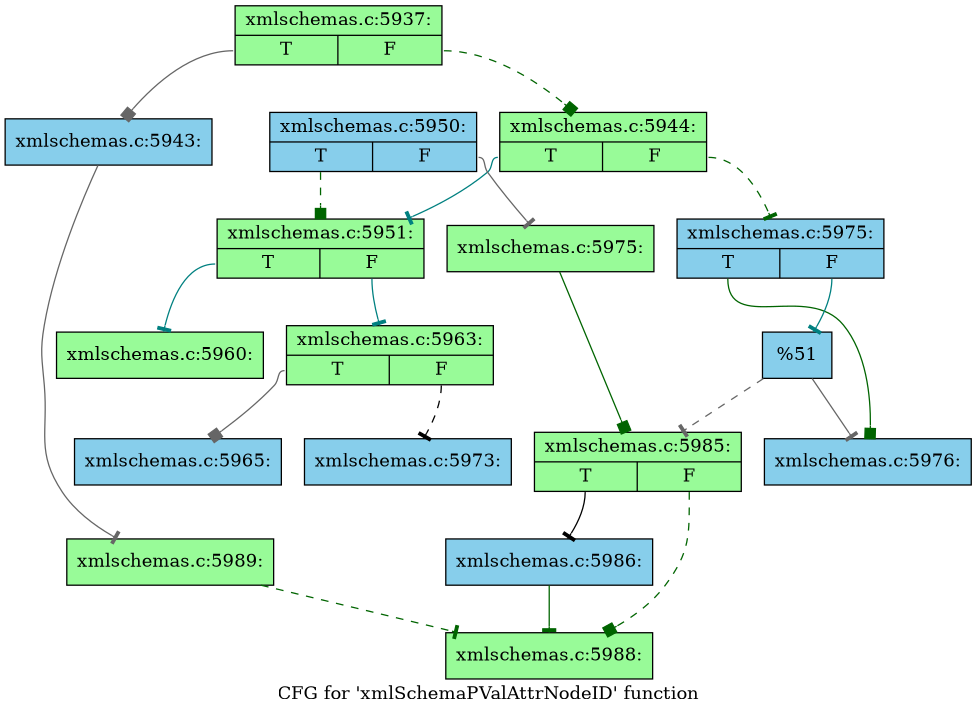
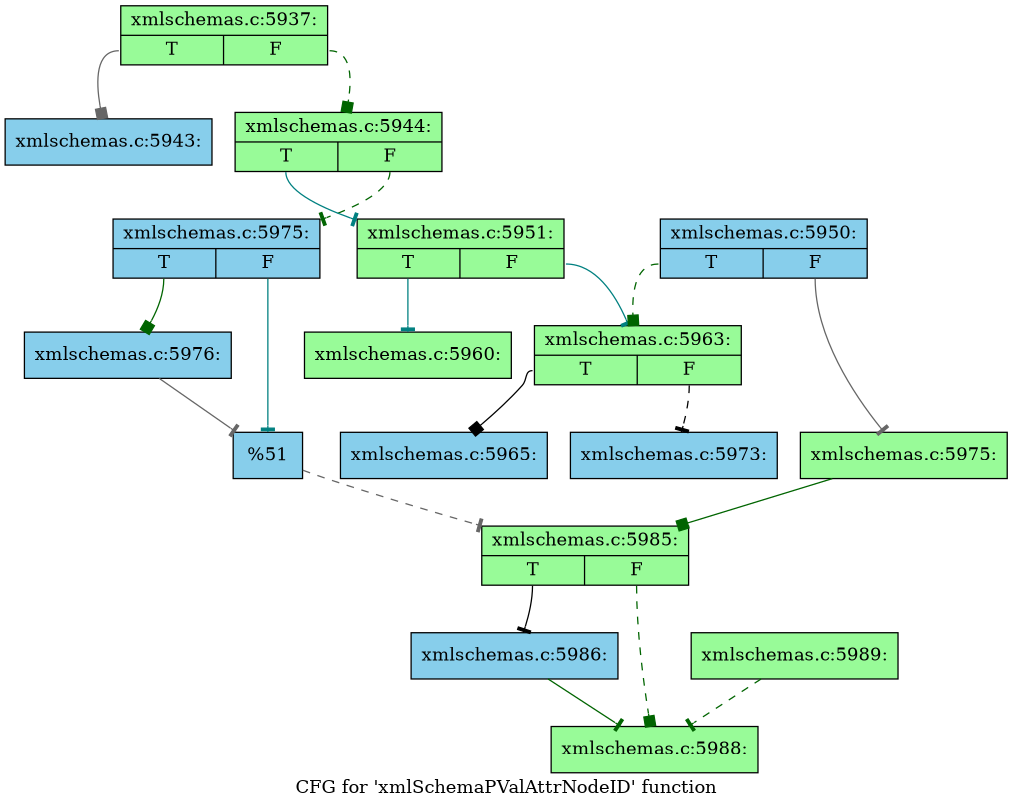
(321, 189) -> (636, 282)
(42, 359) -> none
(256, 403) -> (510, 399)
(831, 406) -> (195, 403)
